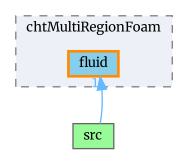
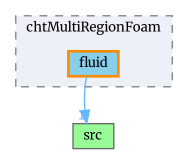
(102, 107) -> (85, 95)
